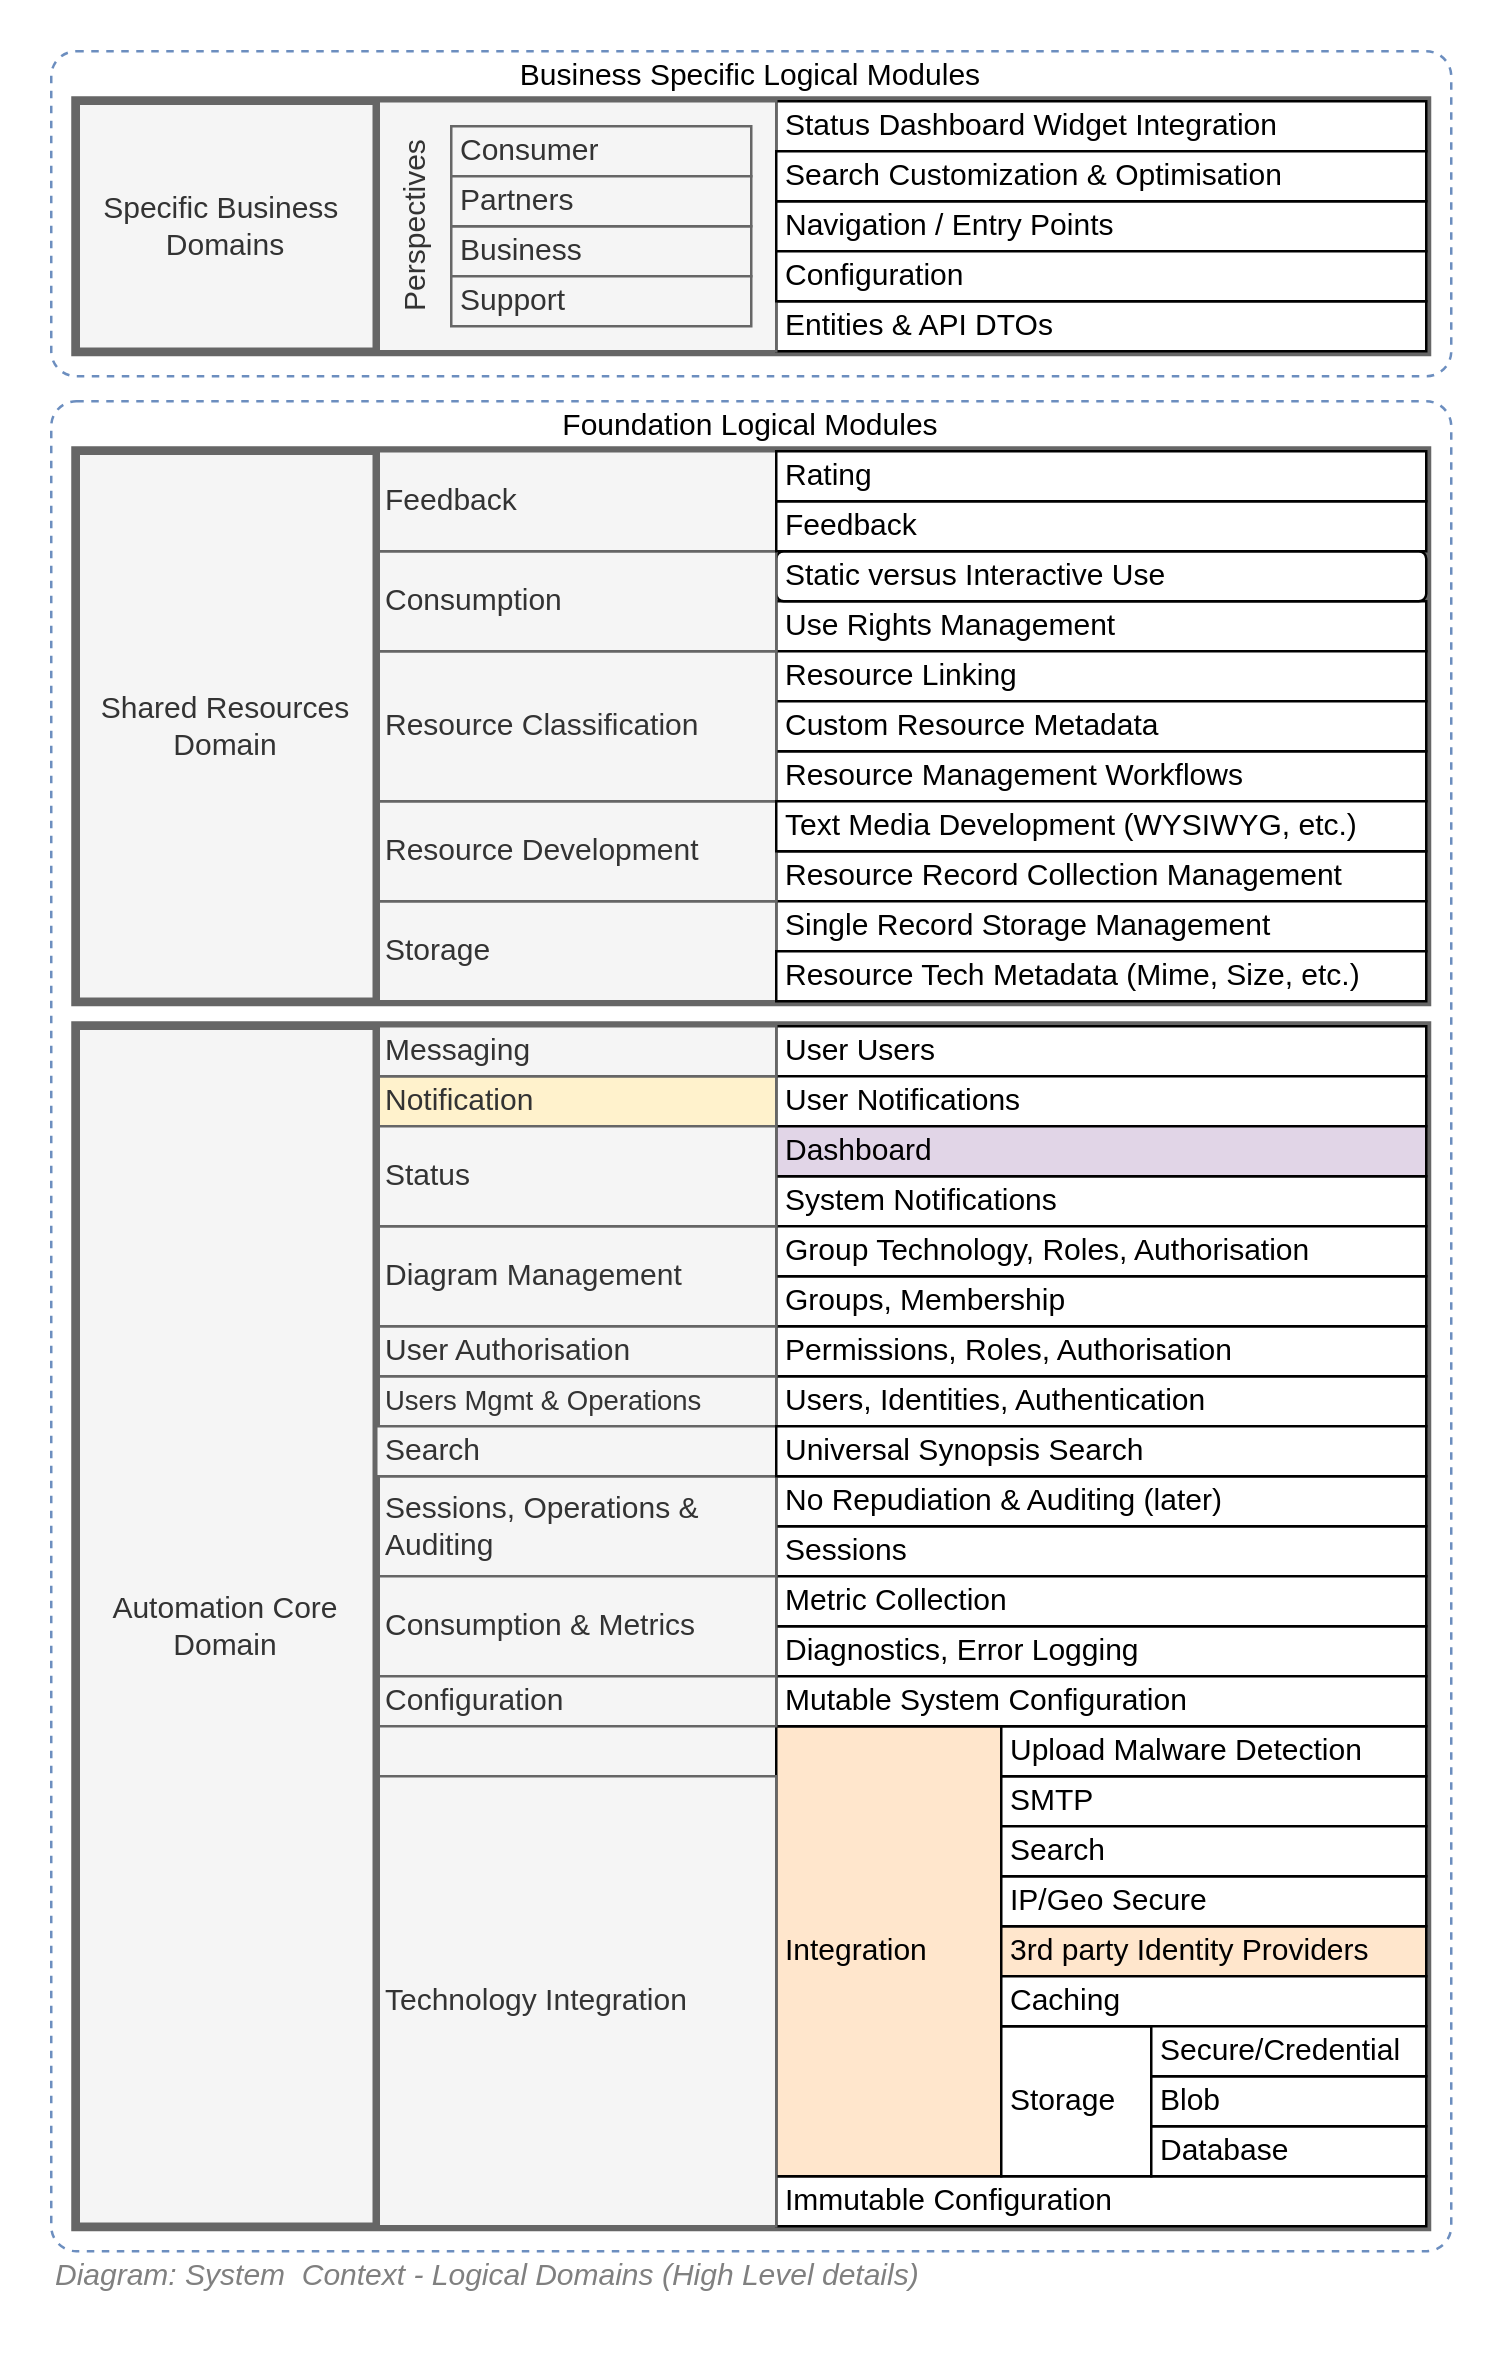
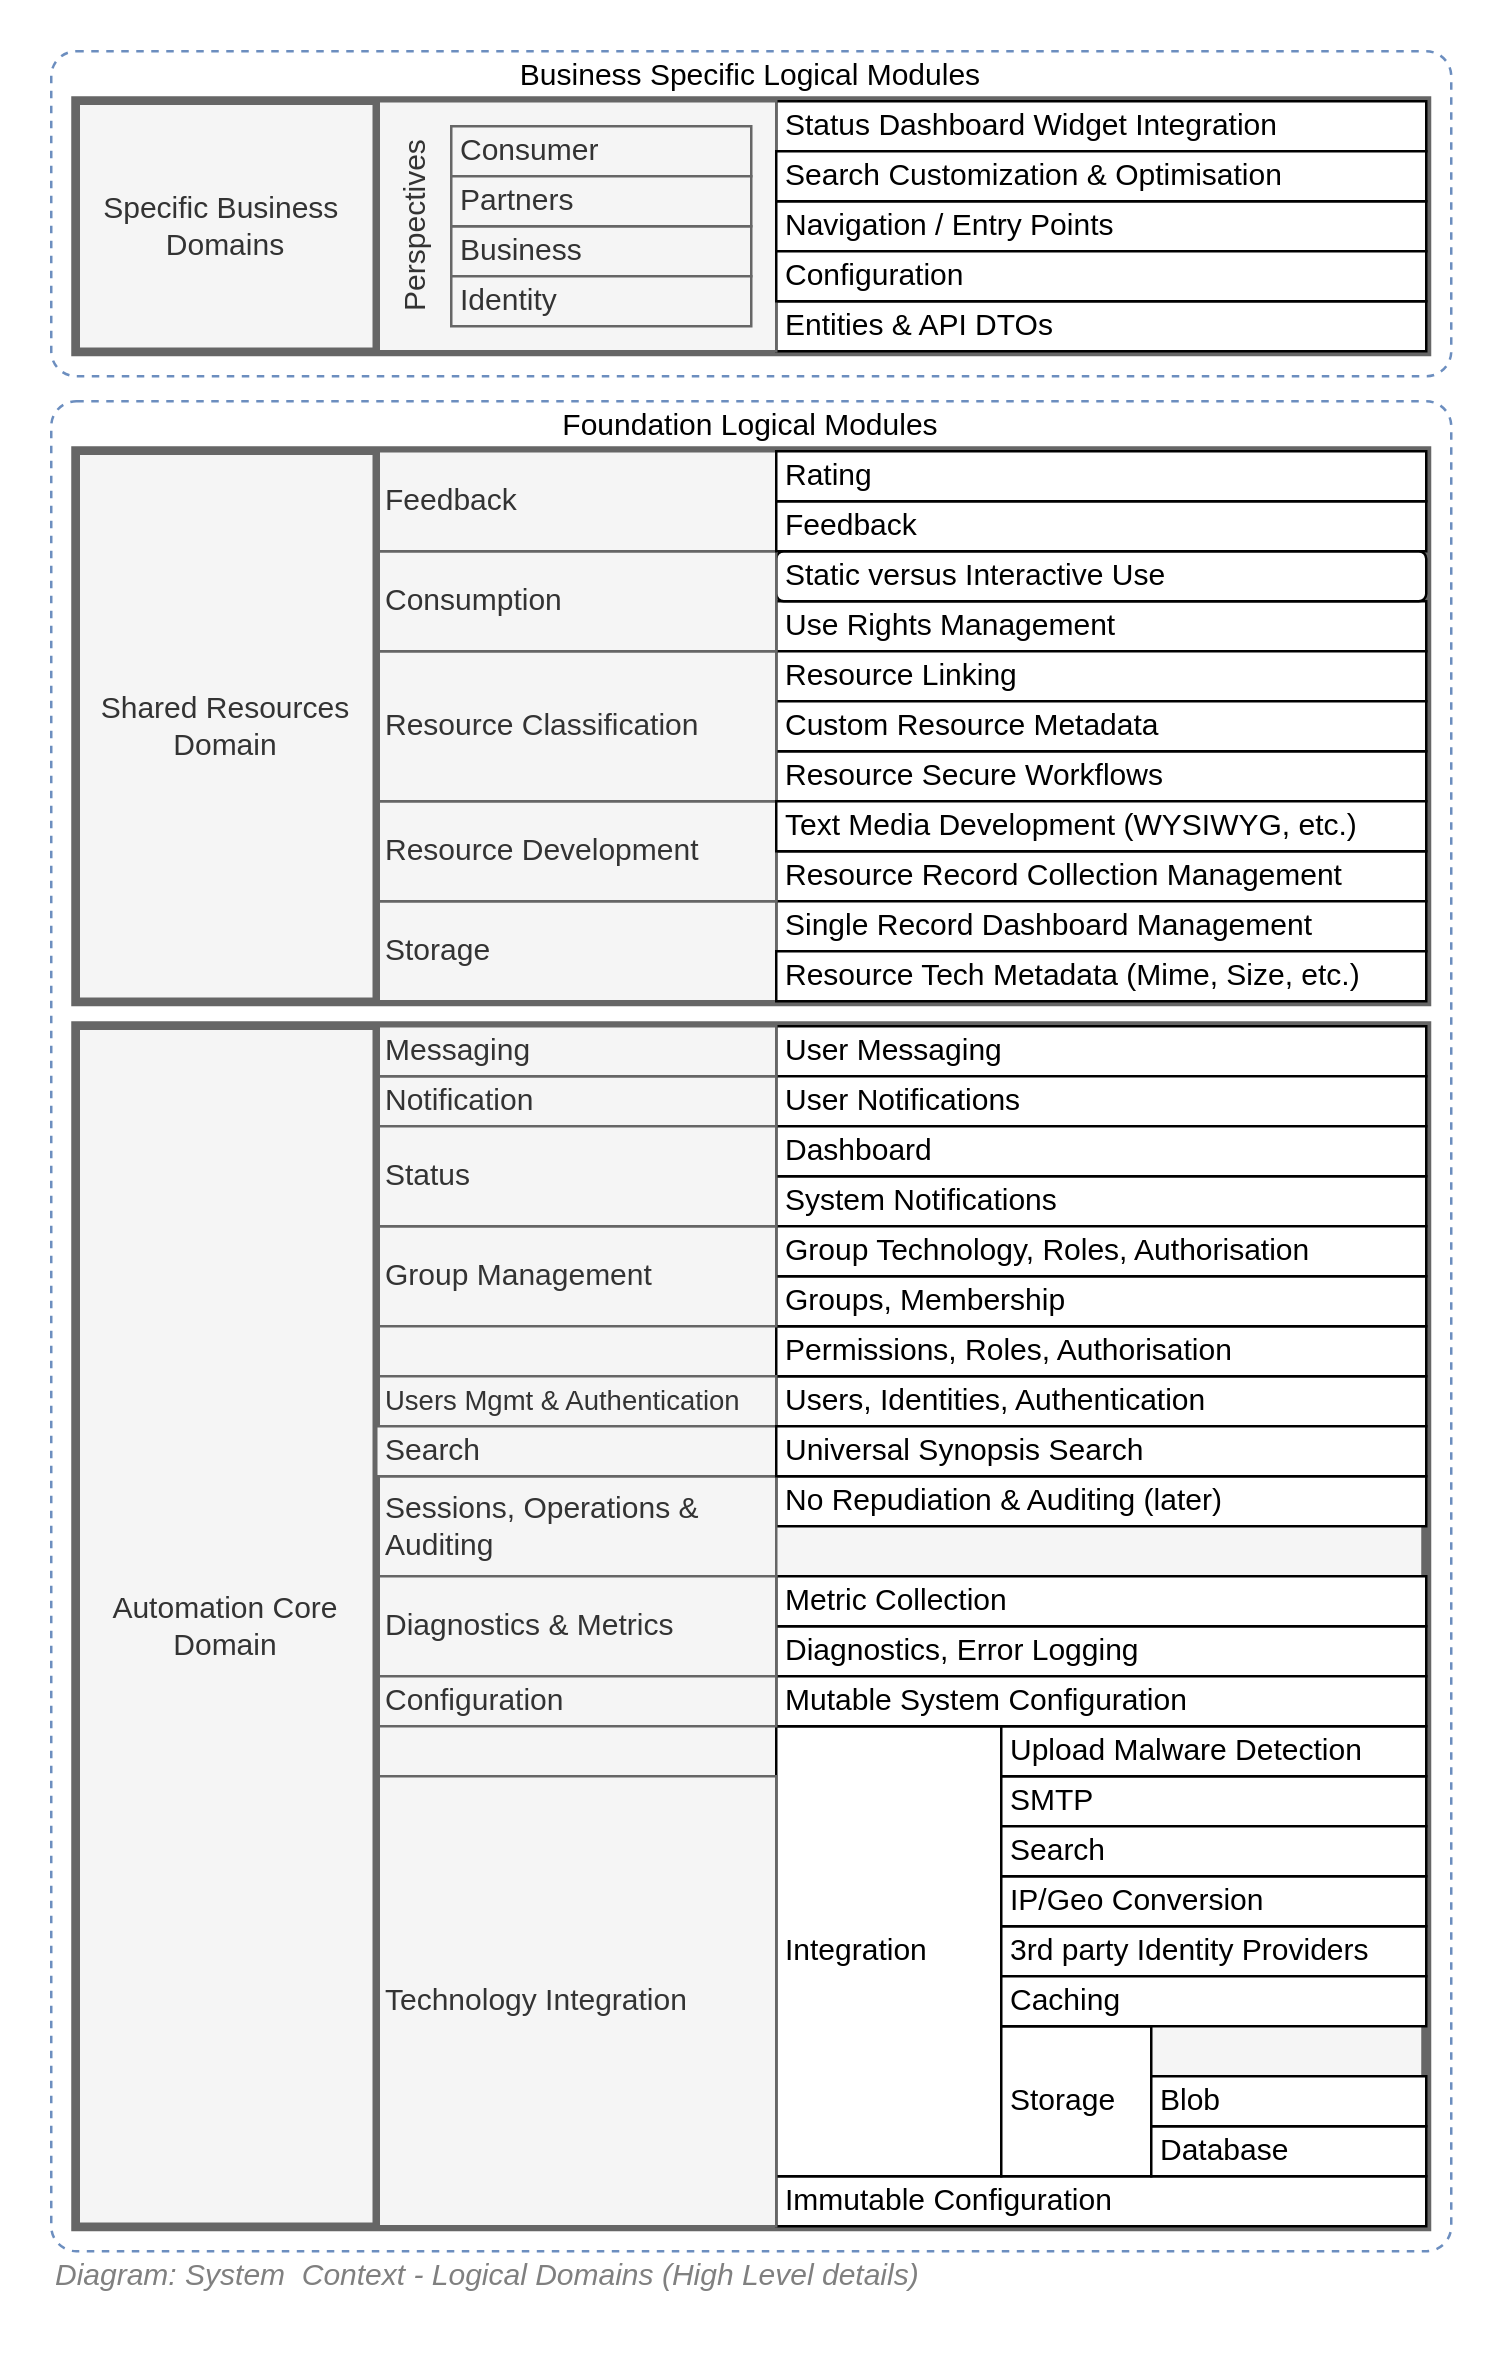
(520, 301) -> (525, 301)
(1018, 776) -> (985, 776)
(1036, 926) -> (1052, 926)
(866, 1051) -> (896, 1051)
(576, 1101) -> (576, 1101)
(1101, 1151) -> (1101, 1151)
(530, 1276) -> (517, 1276)
(576, 1351) -> none
(564, 1401) -> (579, 1401)
(1101, 1551) -> none
(547, 1626) -> (543, 1626)
(1117, 1901) -> (1146, 1901)
(889, 1951) -> (889, 1951)
(1214, 1951) -> (1214, 1951)
(1289, 2051) -> none
